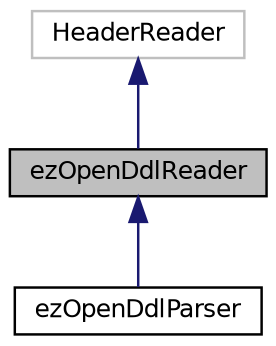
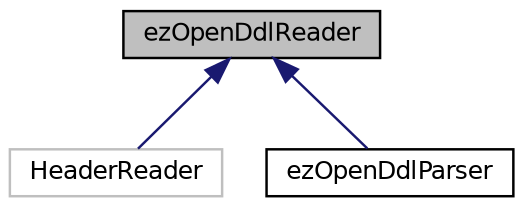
(138, 117) -> (175, 113)
